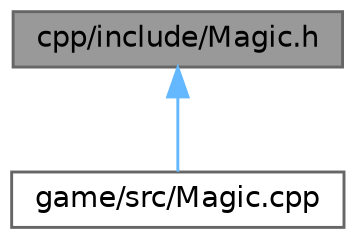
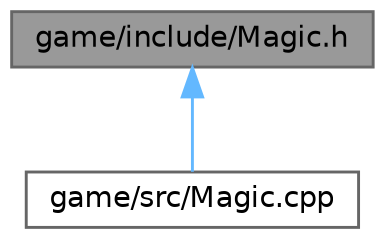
(178, 39) -> (192, 39)
